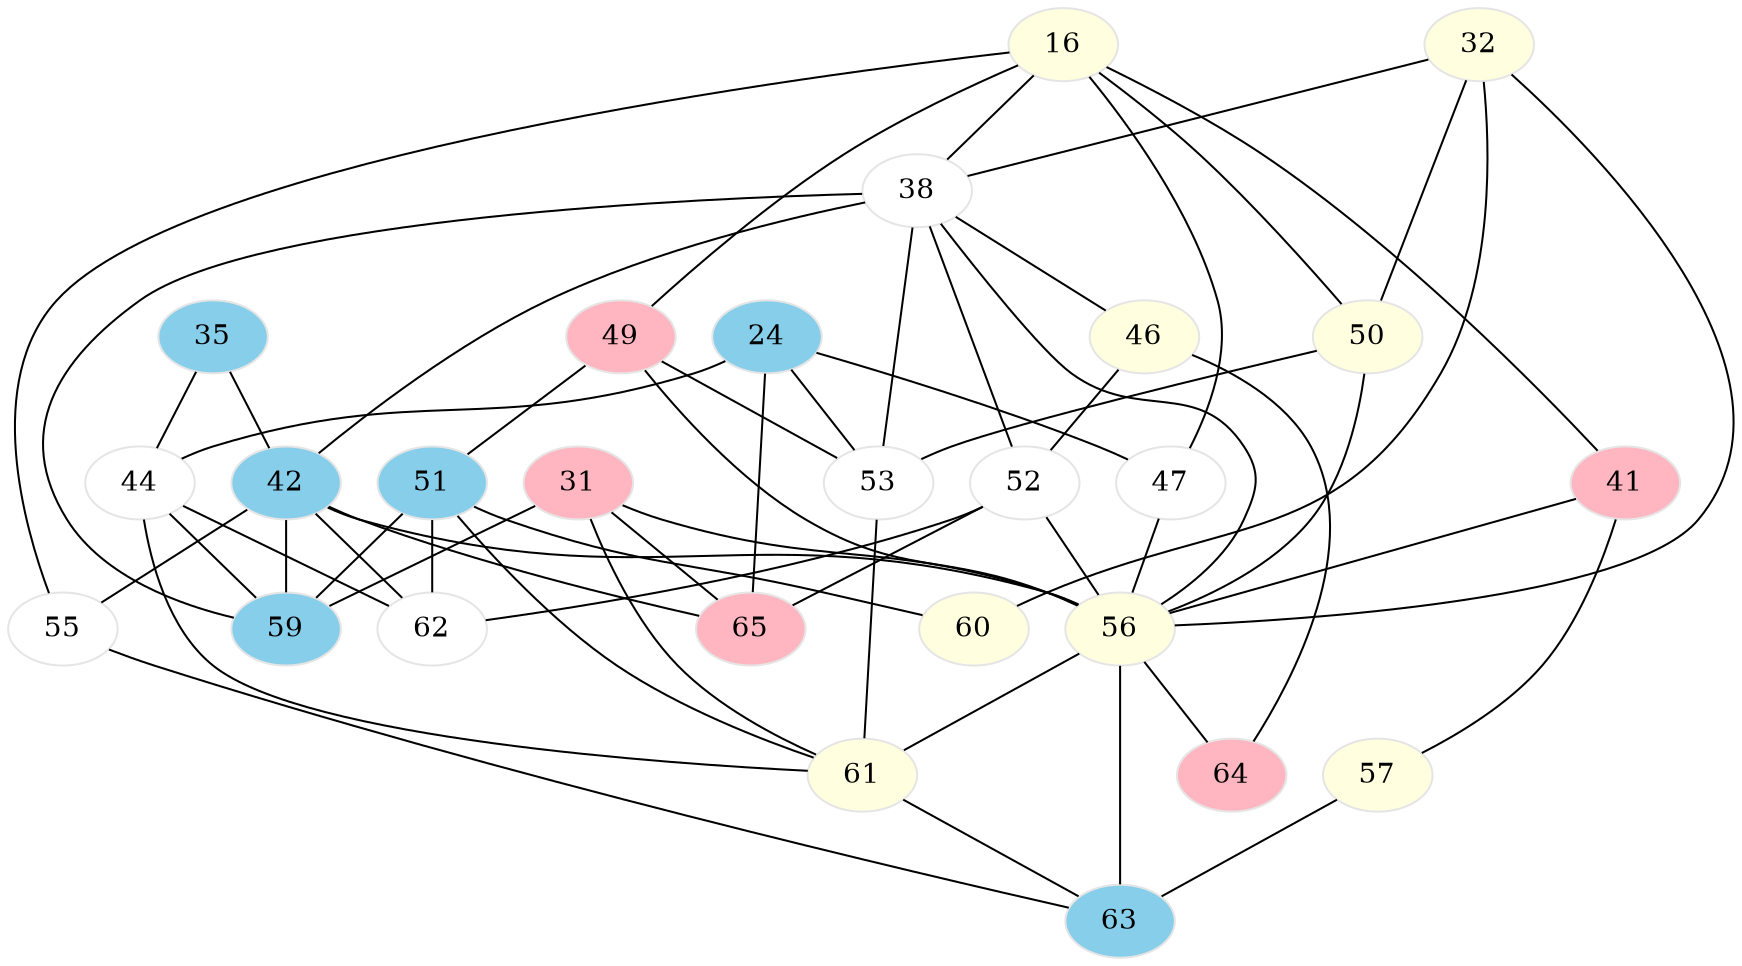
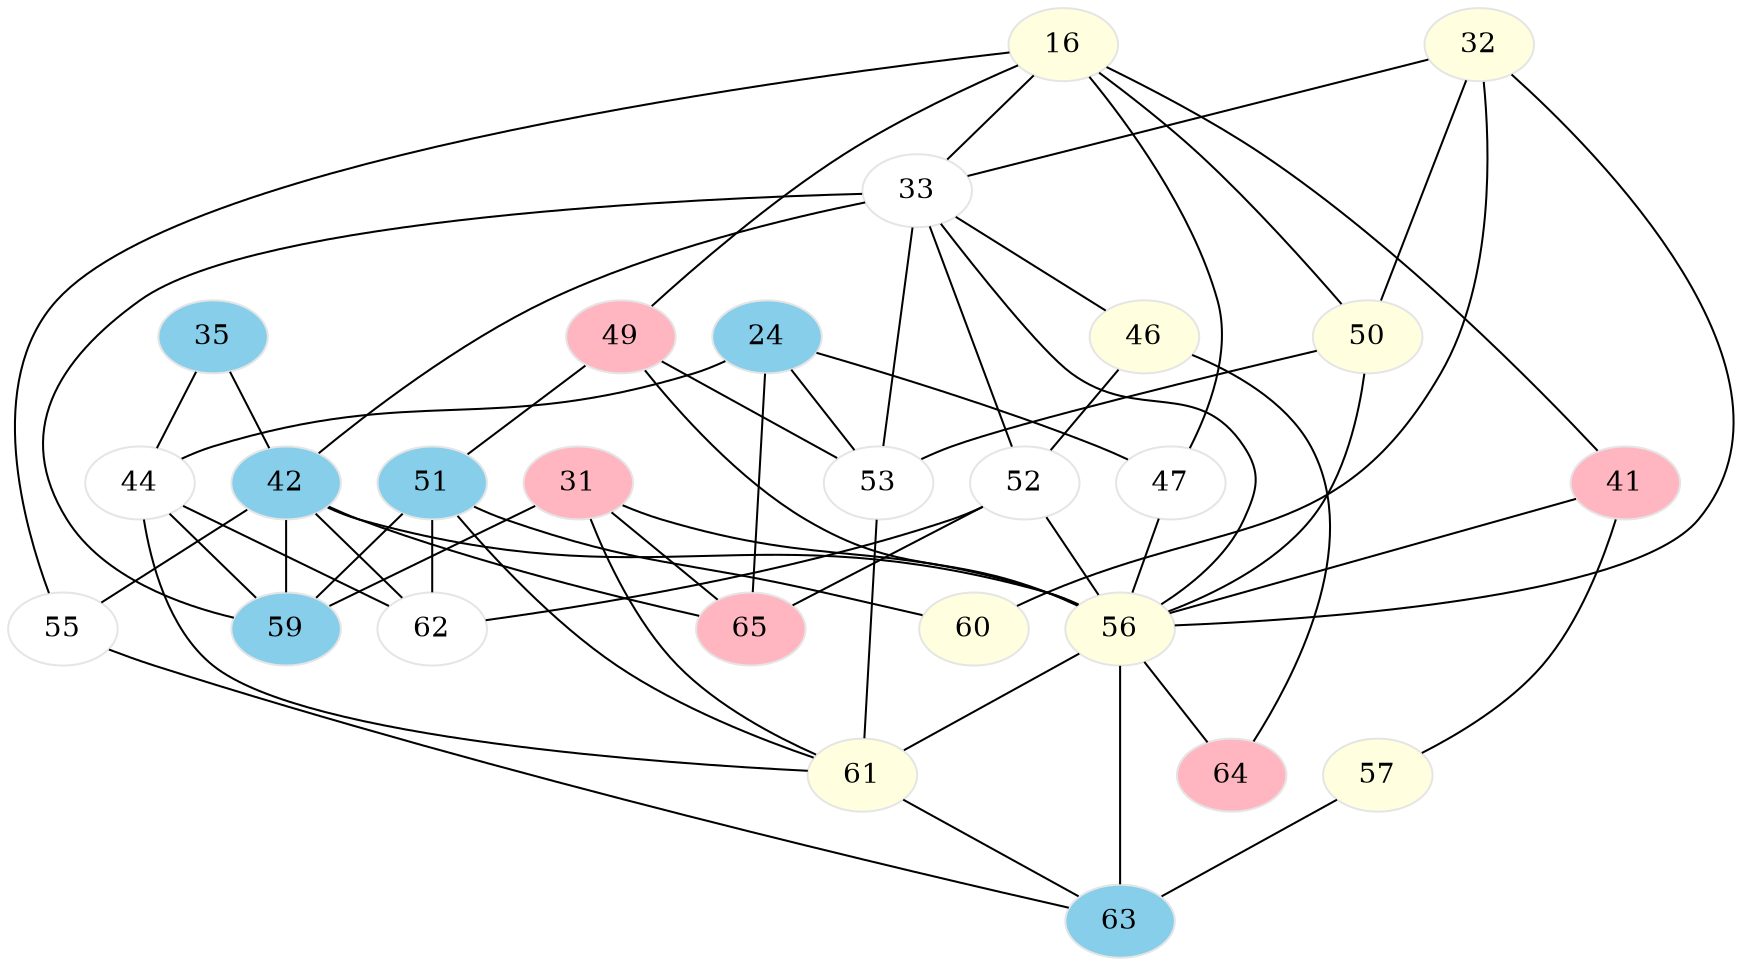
(917, 191) -> (917, 191)
